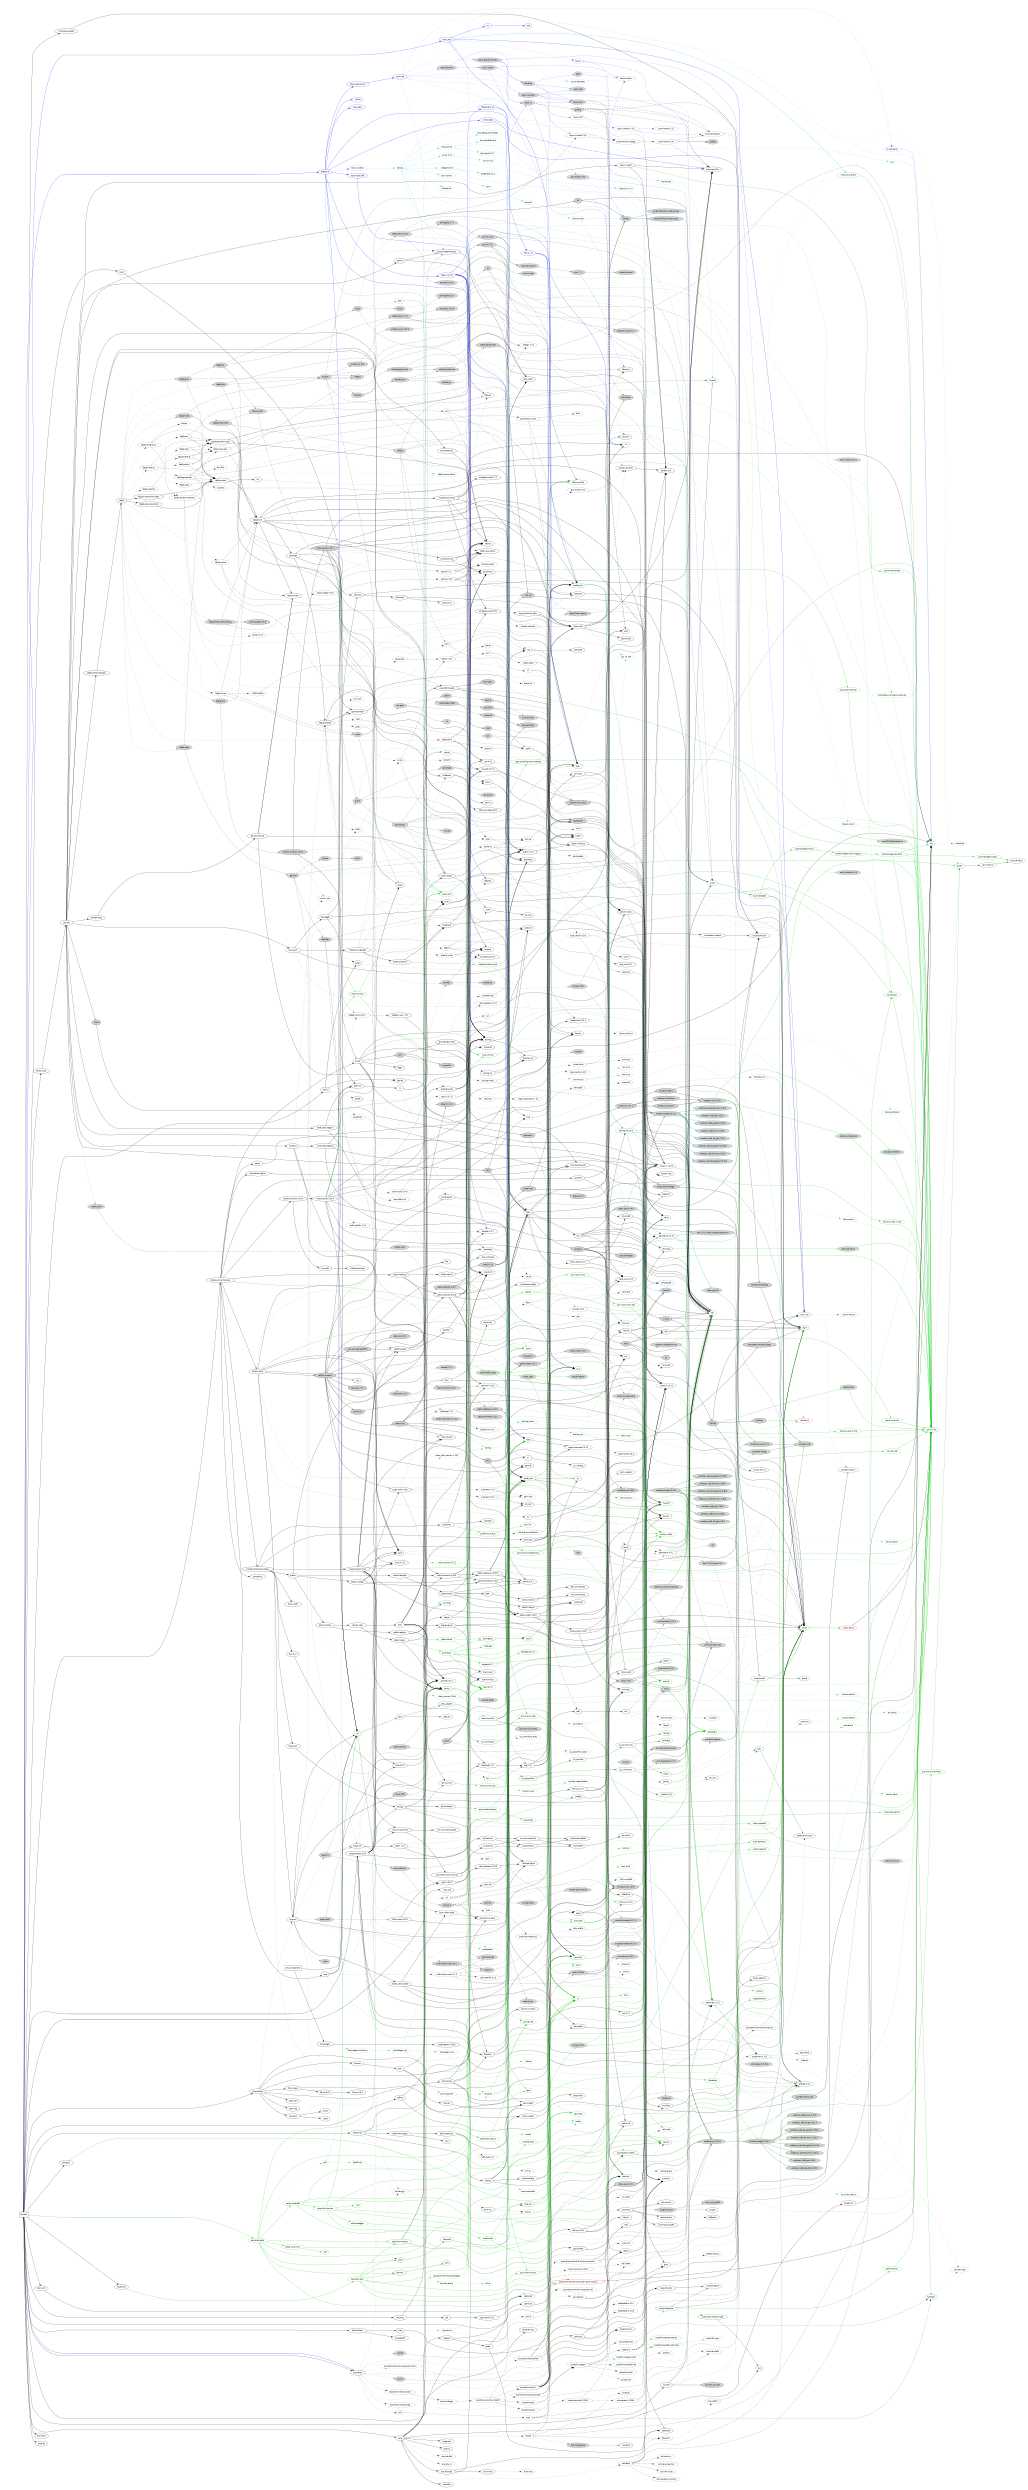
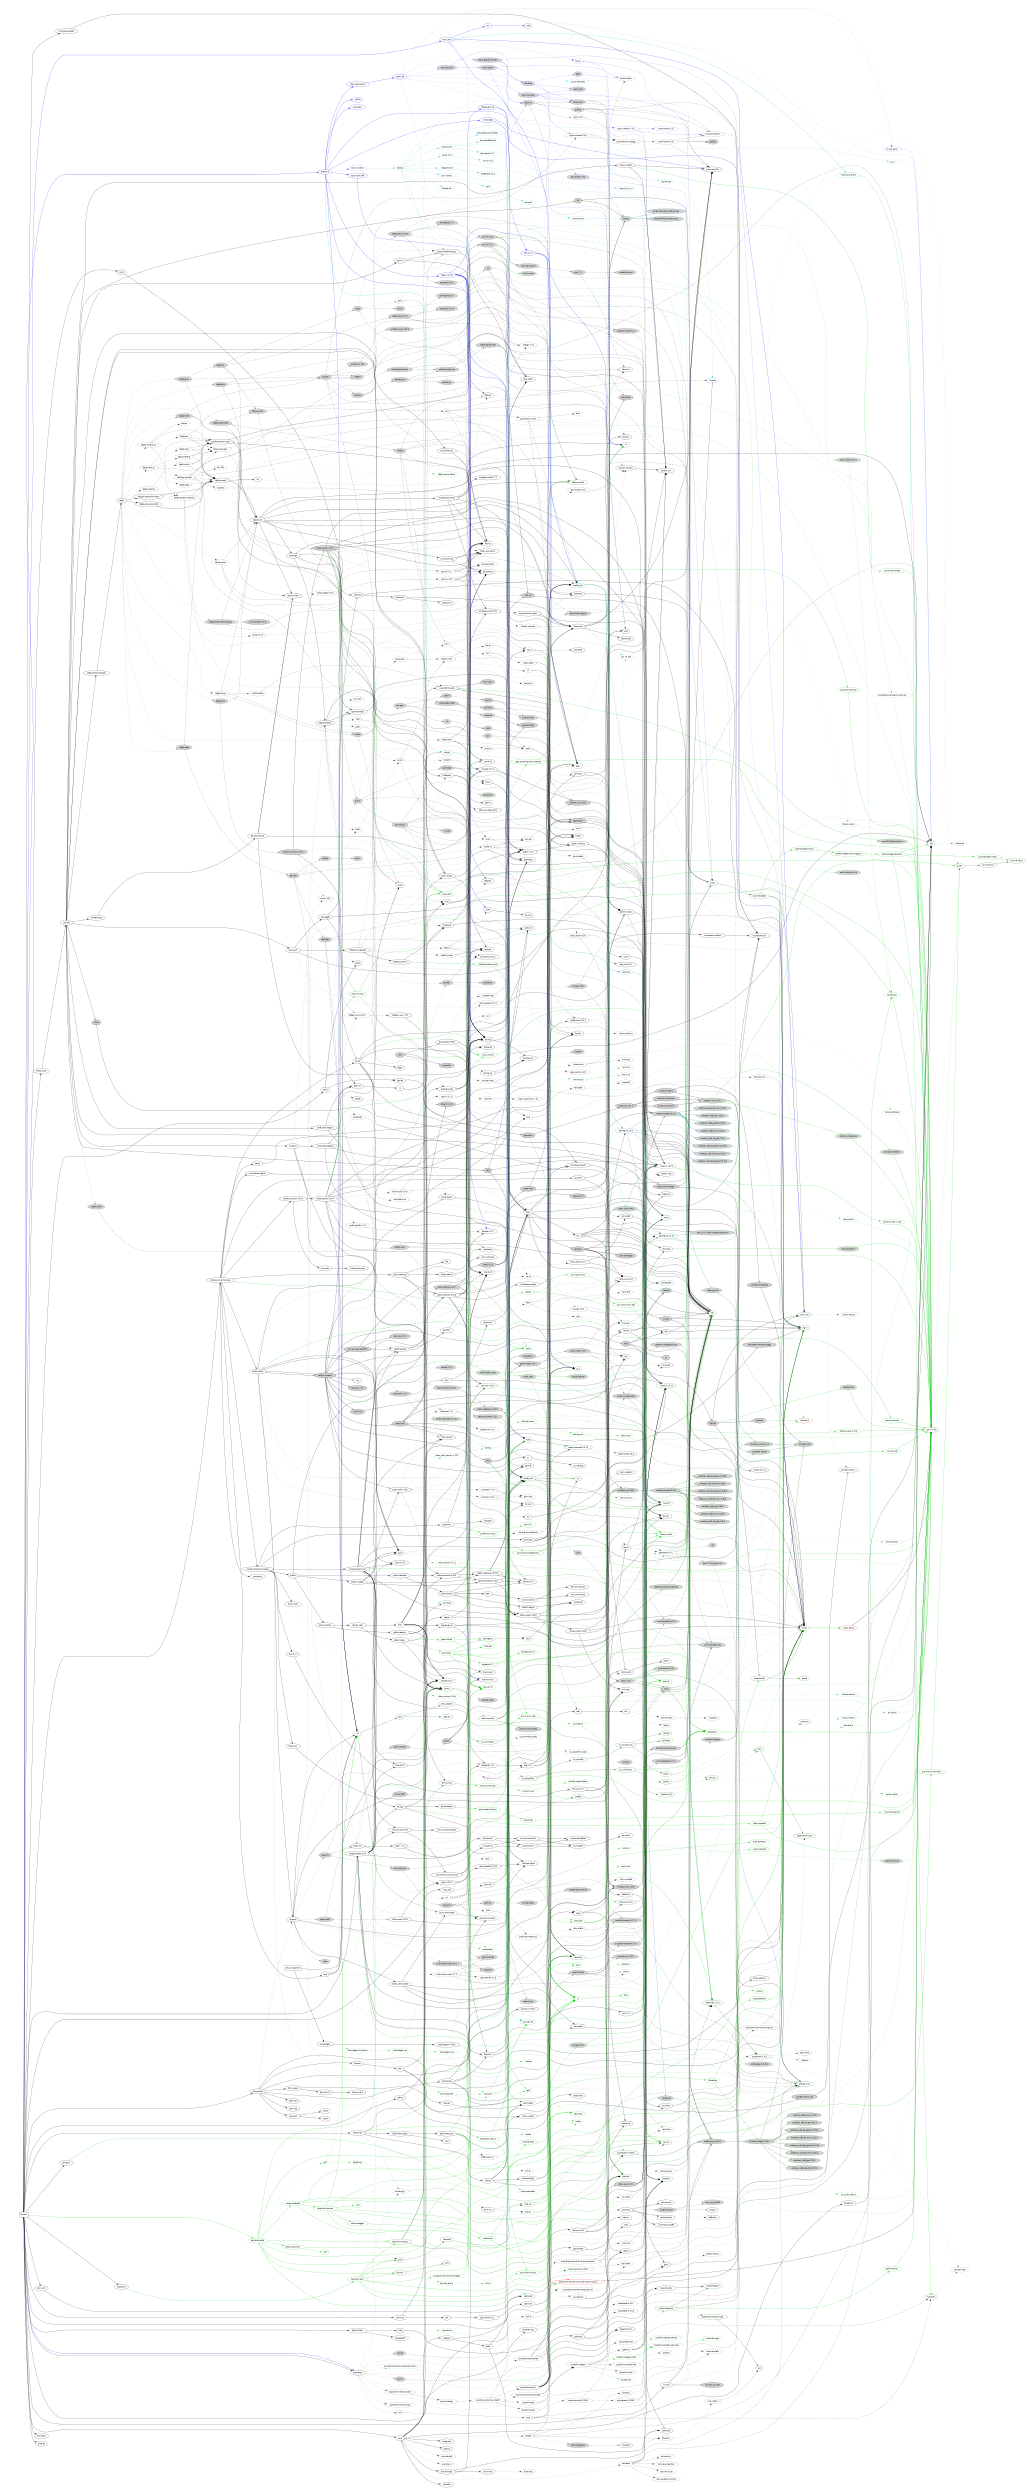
(378, 1058) -> none
